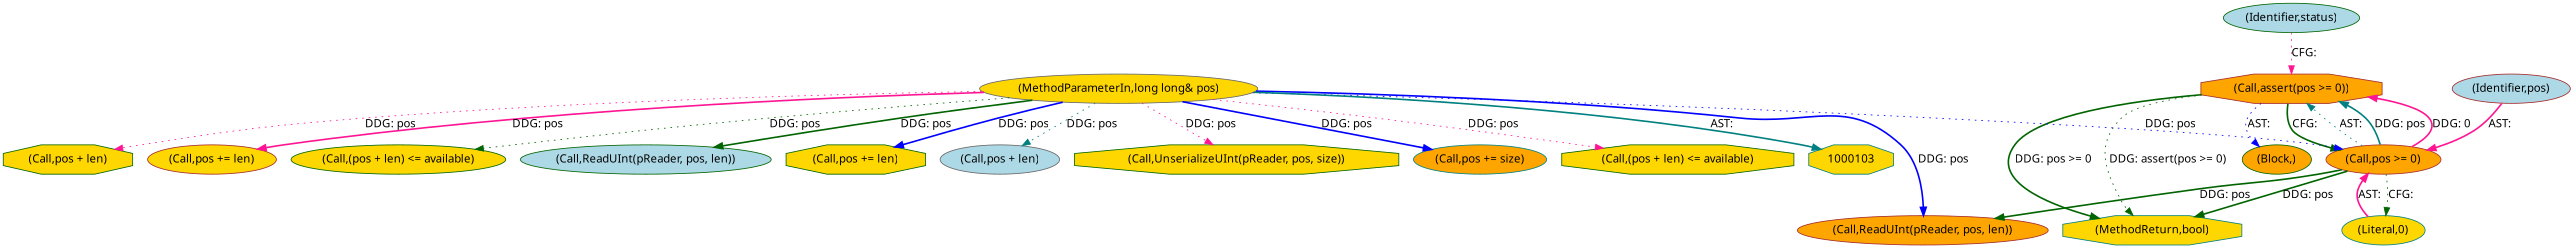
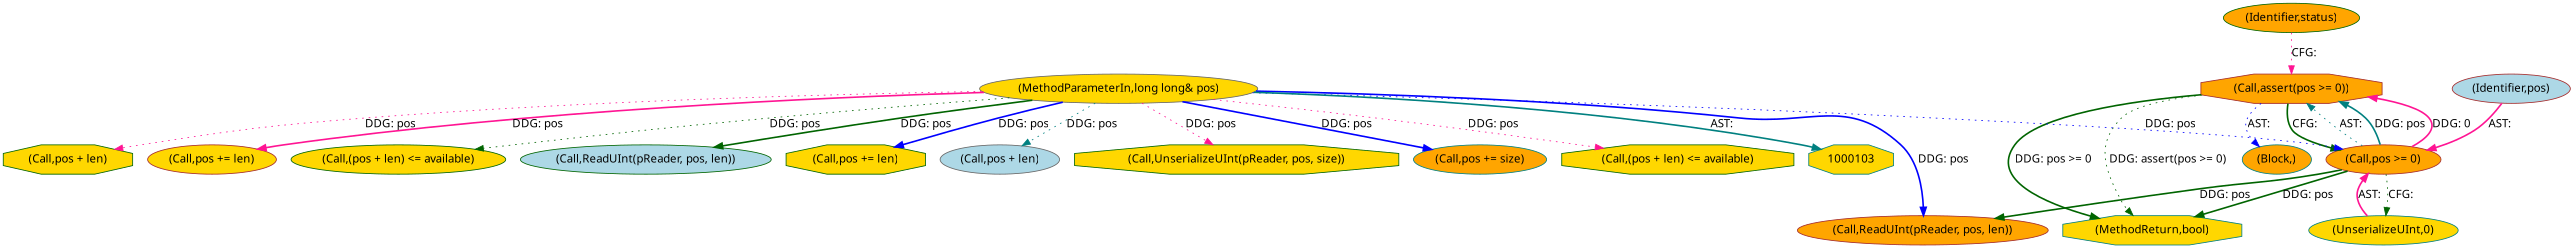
(2292, 18) -> (2292, 18)
(2277, 160) -> (2277, 160)
(2383, 230) -> (2383, 230)
